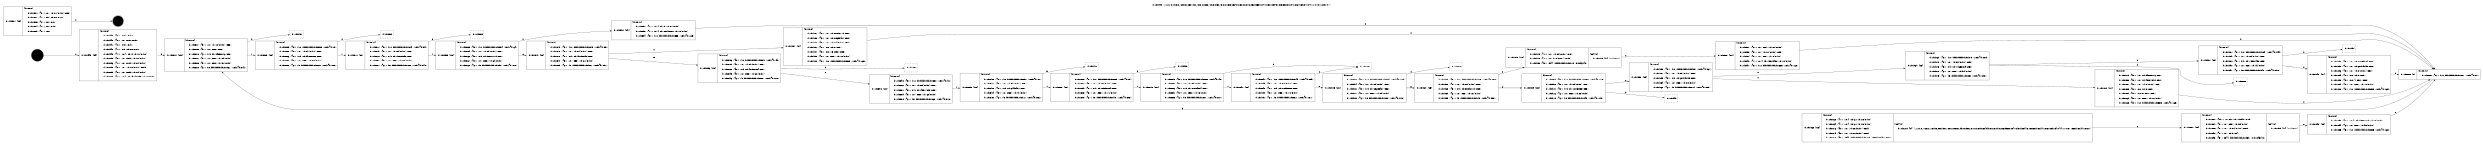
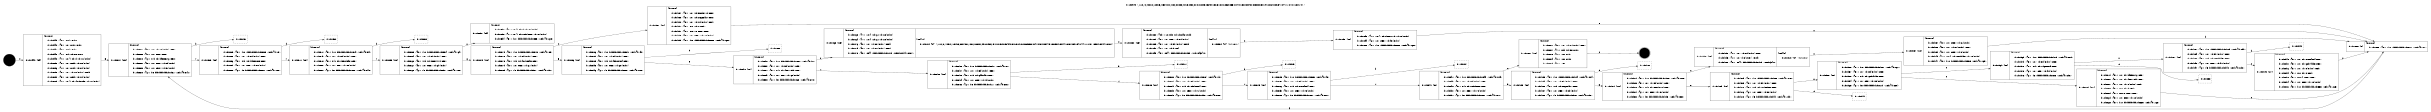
(1572, 25) -> none
none -> (823, 59)
(1336, 70) -> (1510, 68)
